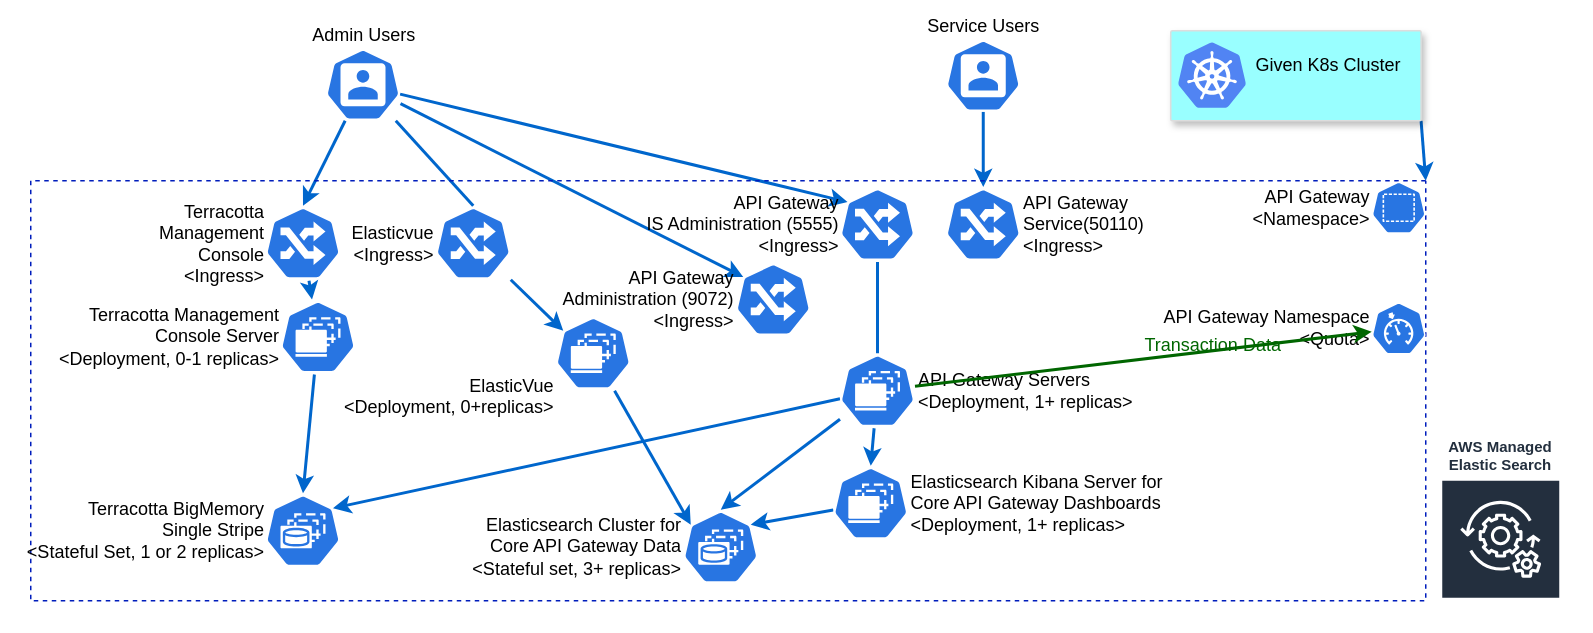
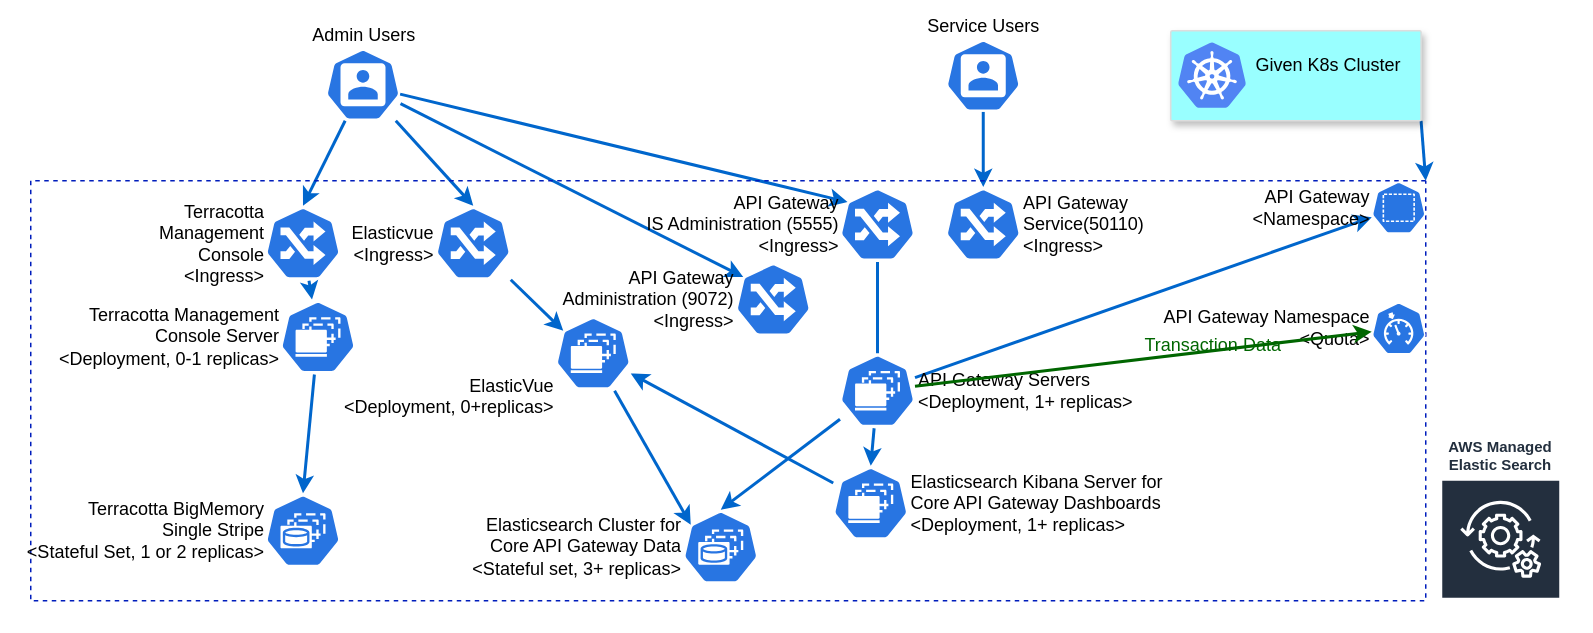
(468, 200) -> (464, 195)
(593, 452) -> (1137, 300)
(799, 516) -> (738, 431)
